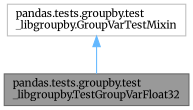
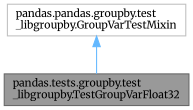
(97, 20) -> (97, 20)
